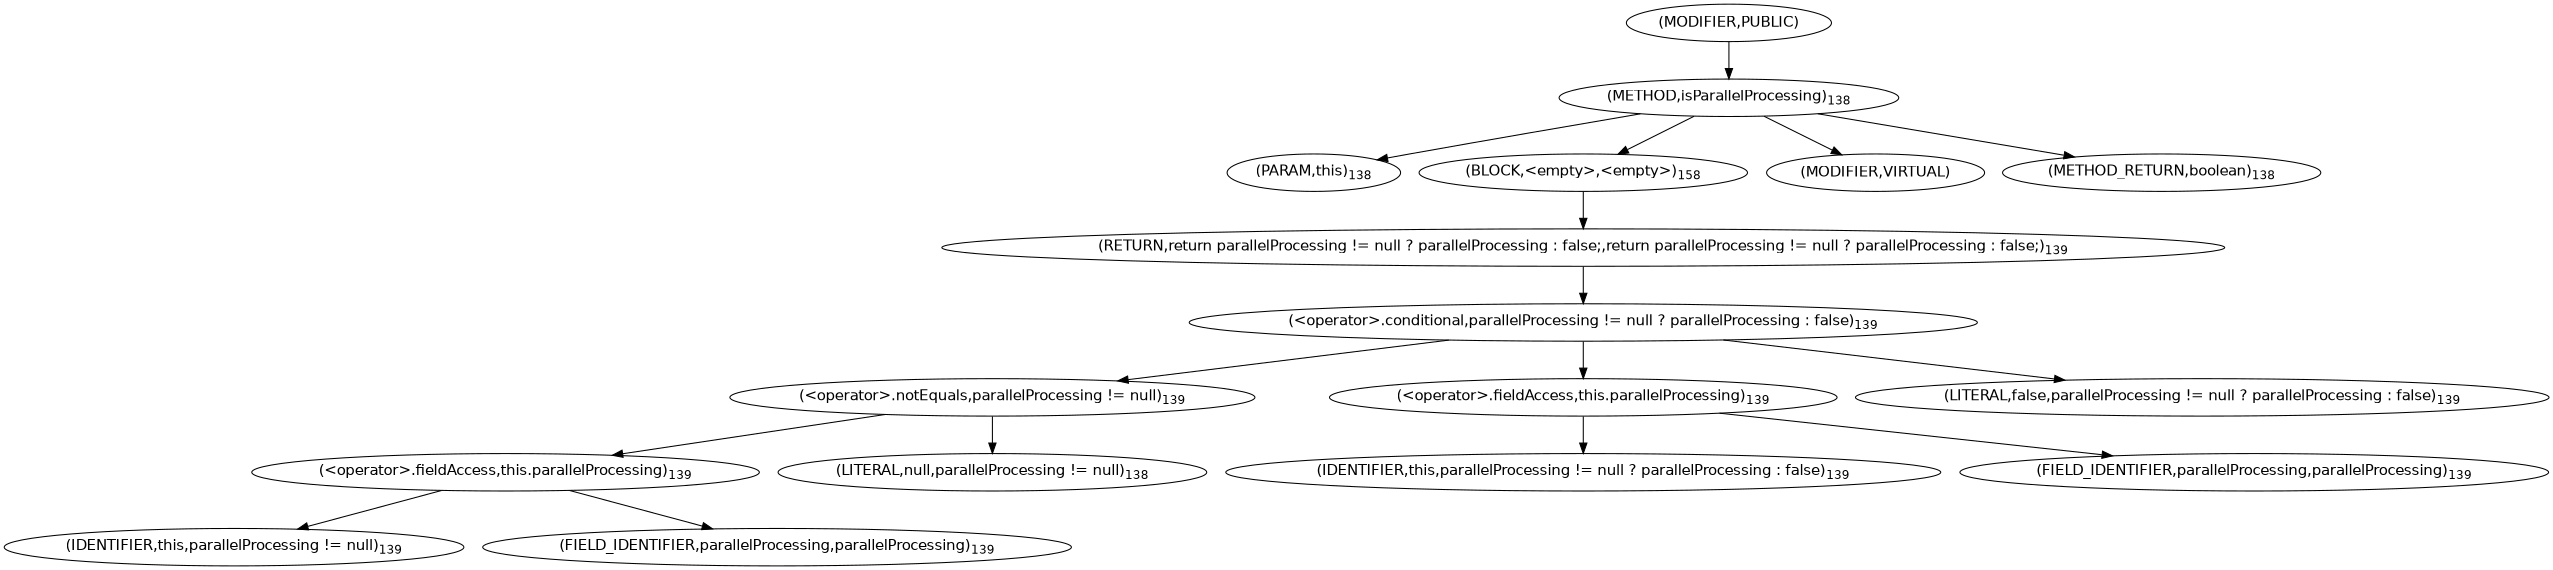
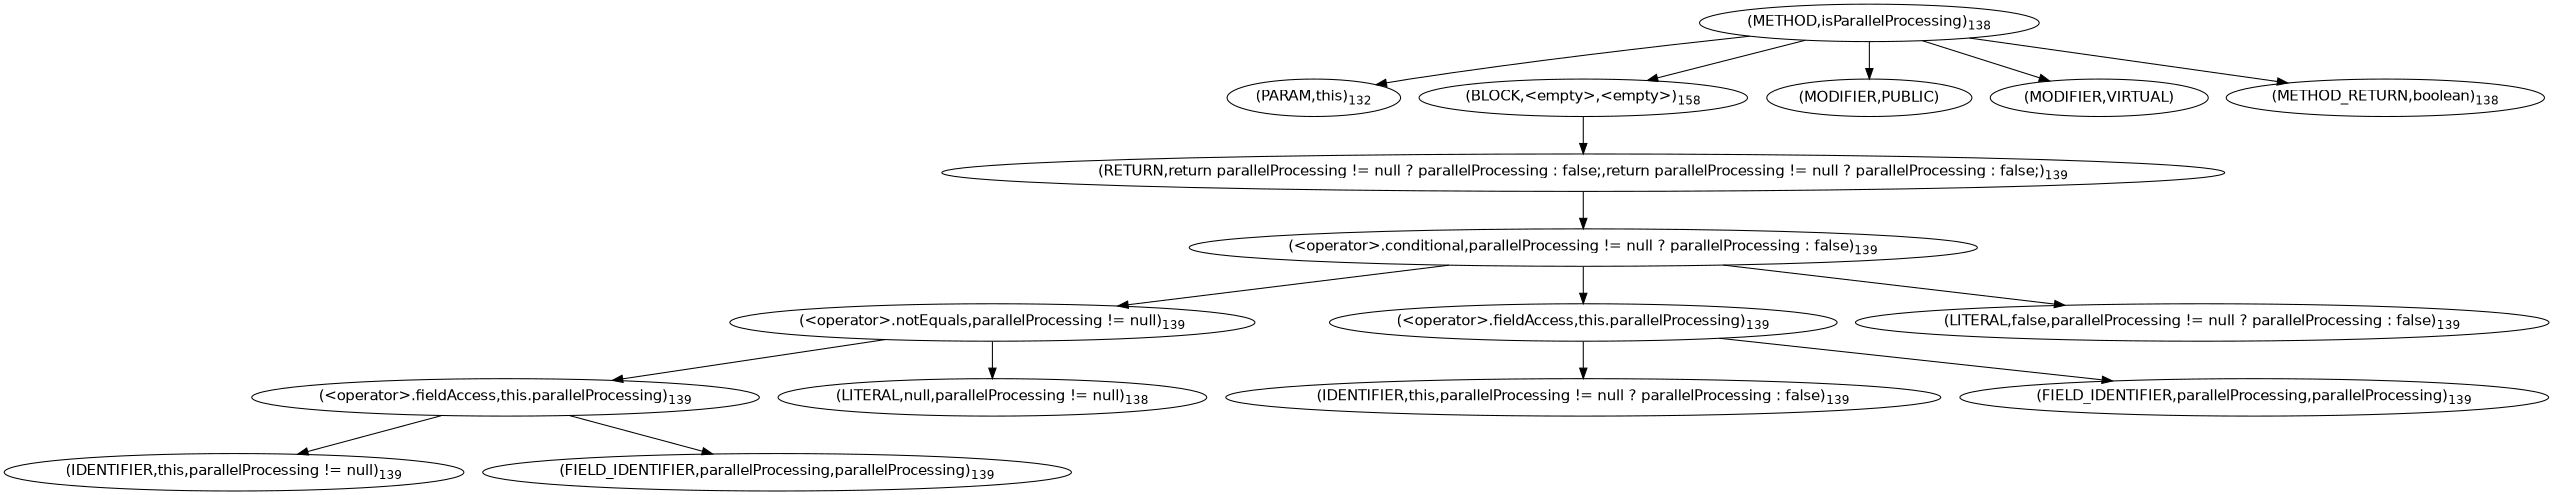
(1729, 55) -> (1869, 55)
(1360, 171) -> (1360, 96)
